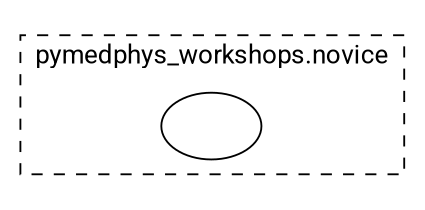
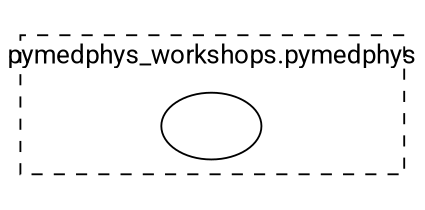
(212, 57) -> (212, 57)
